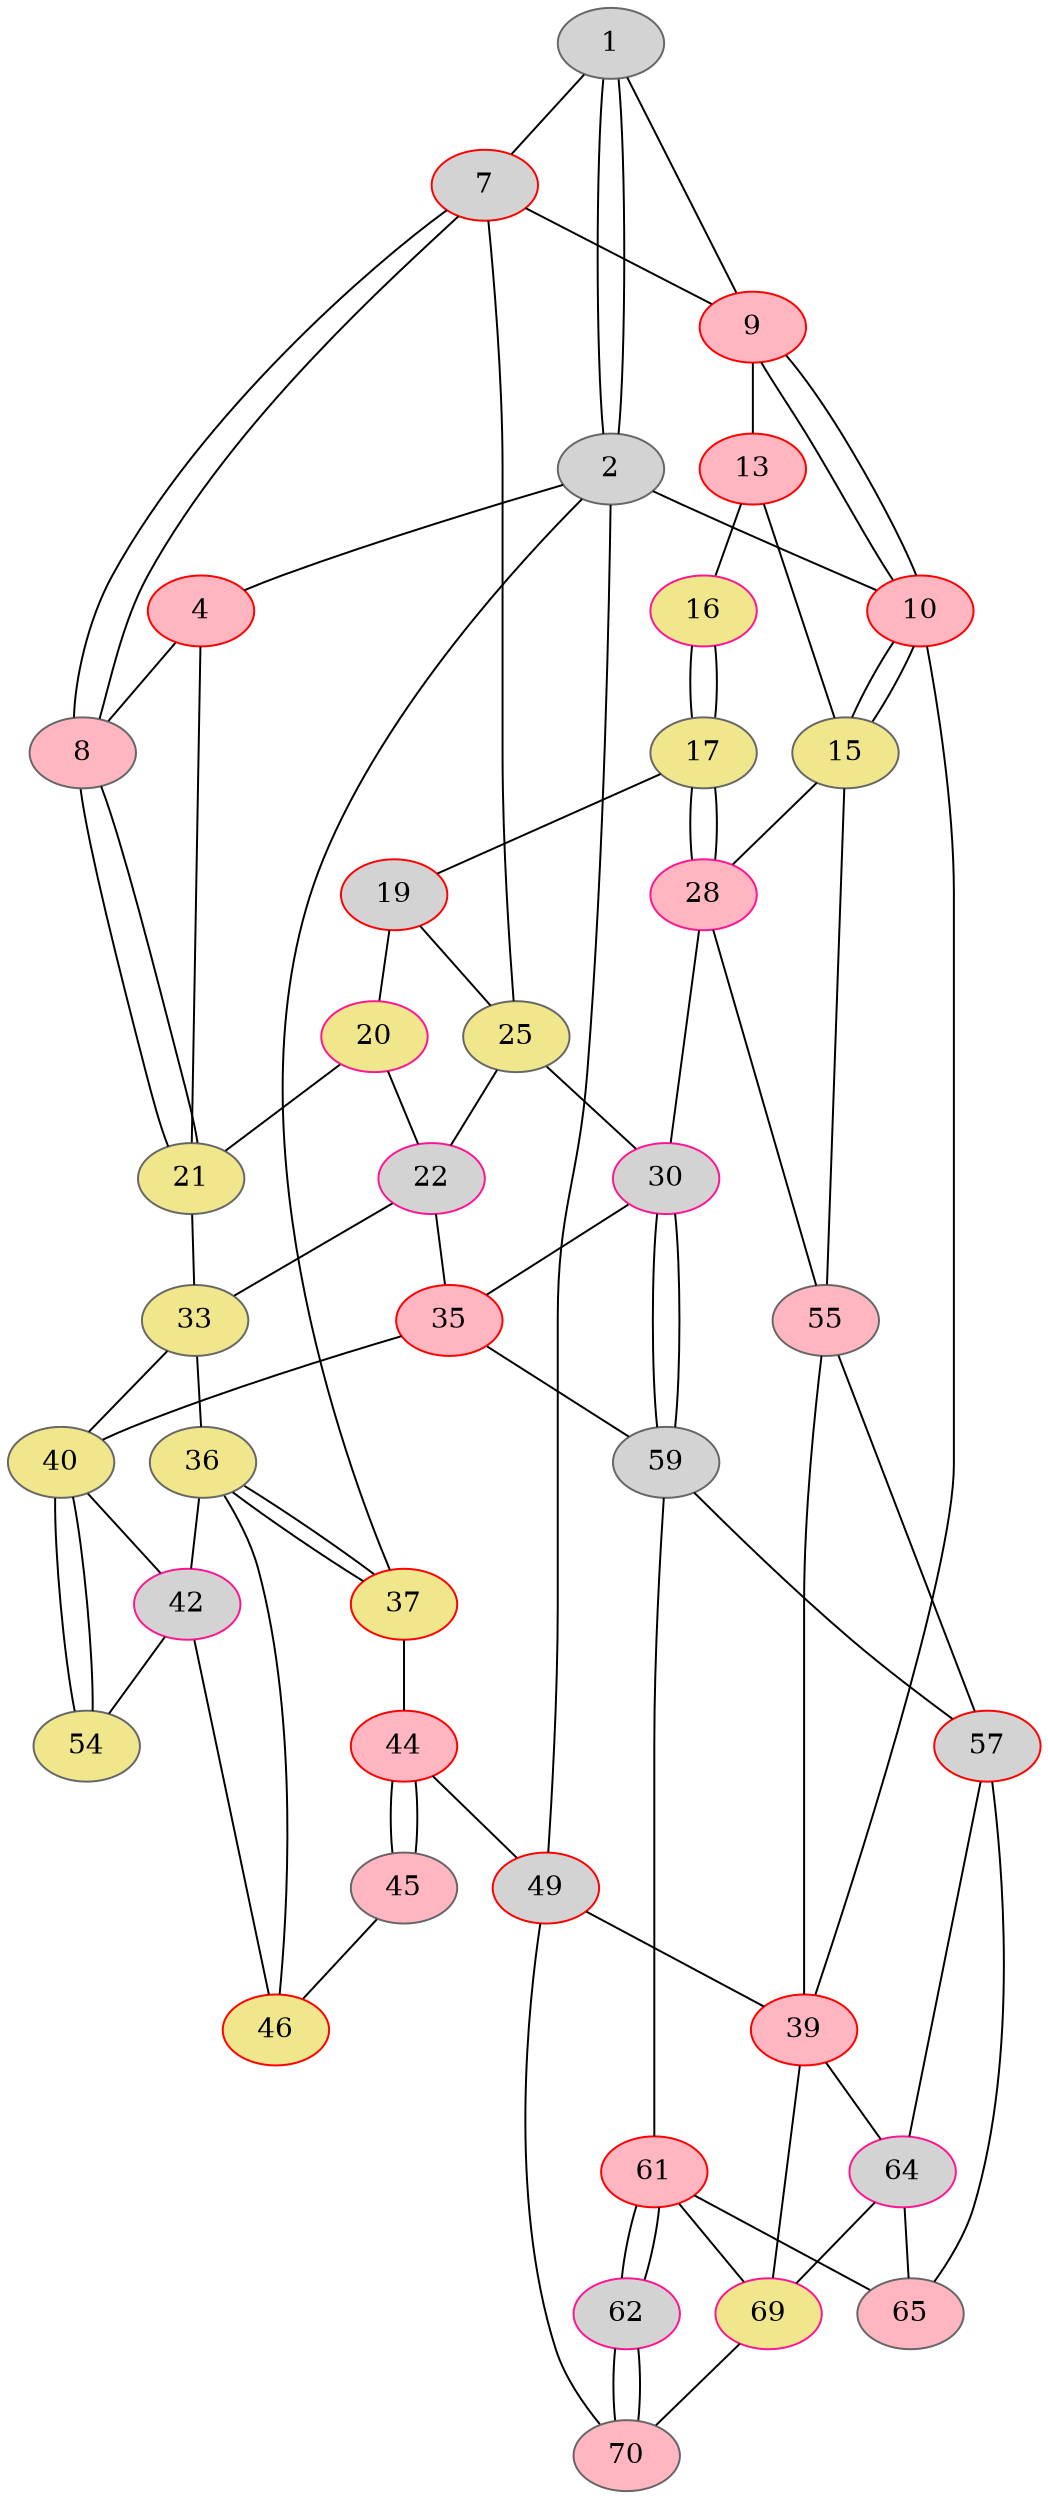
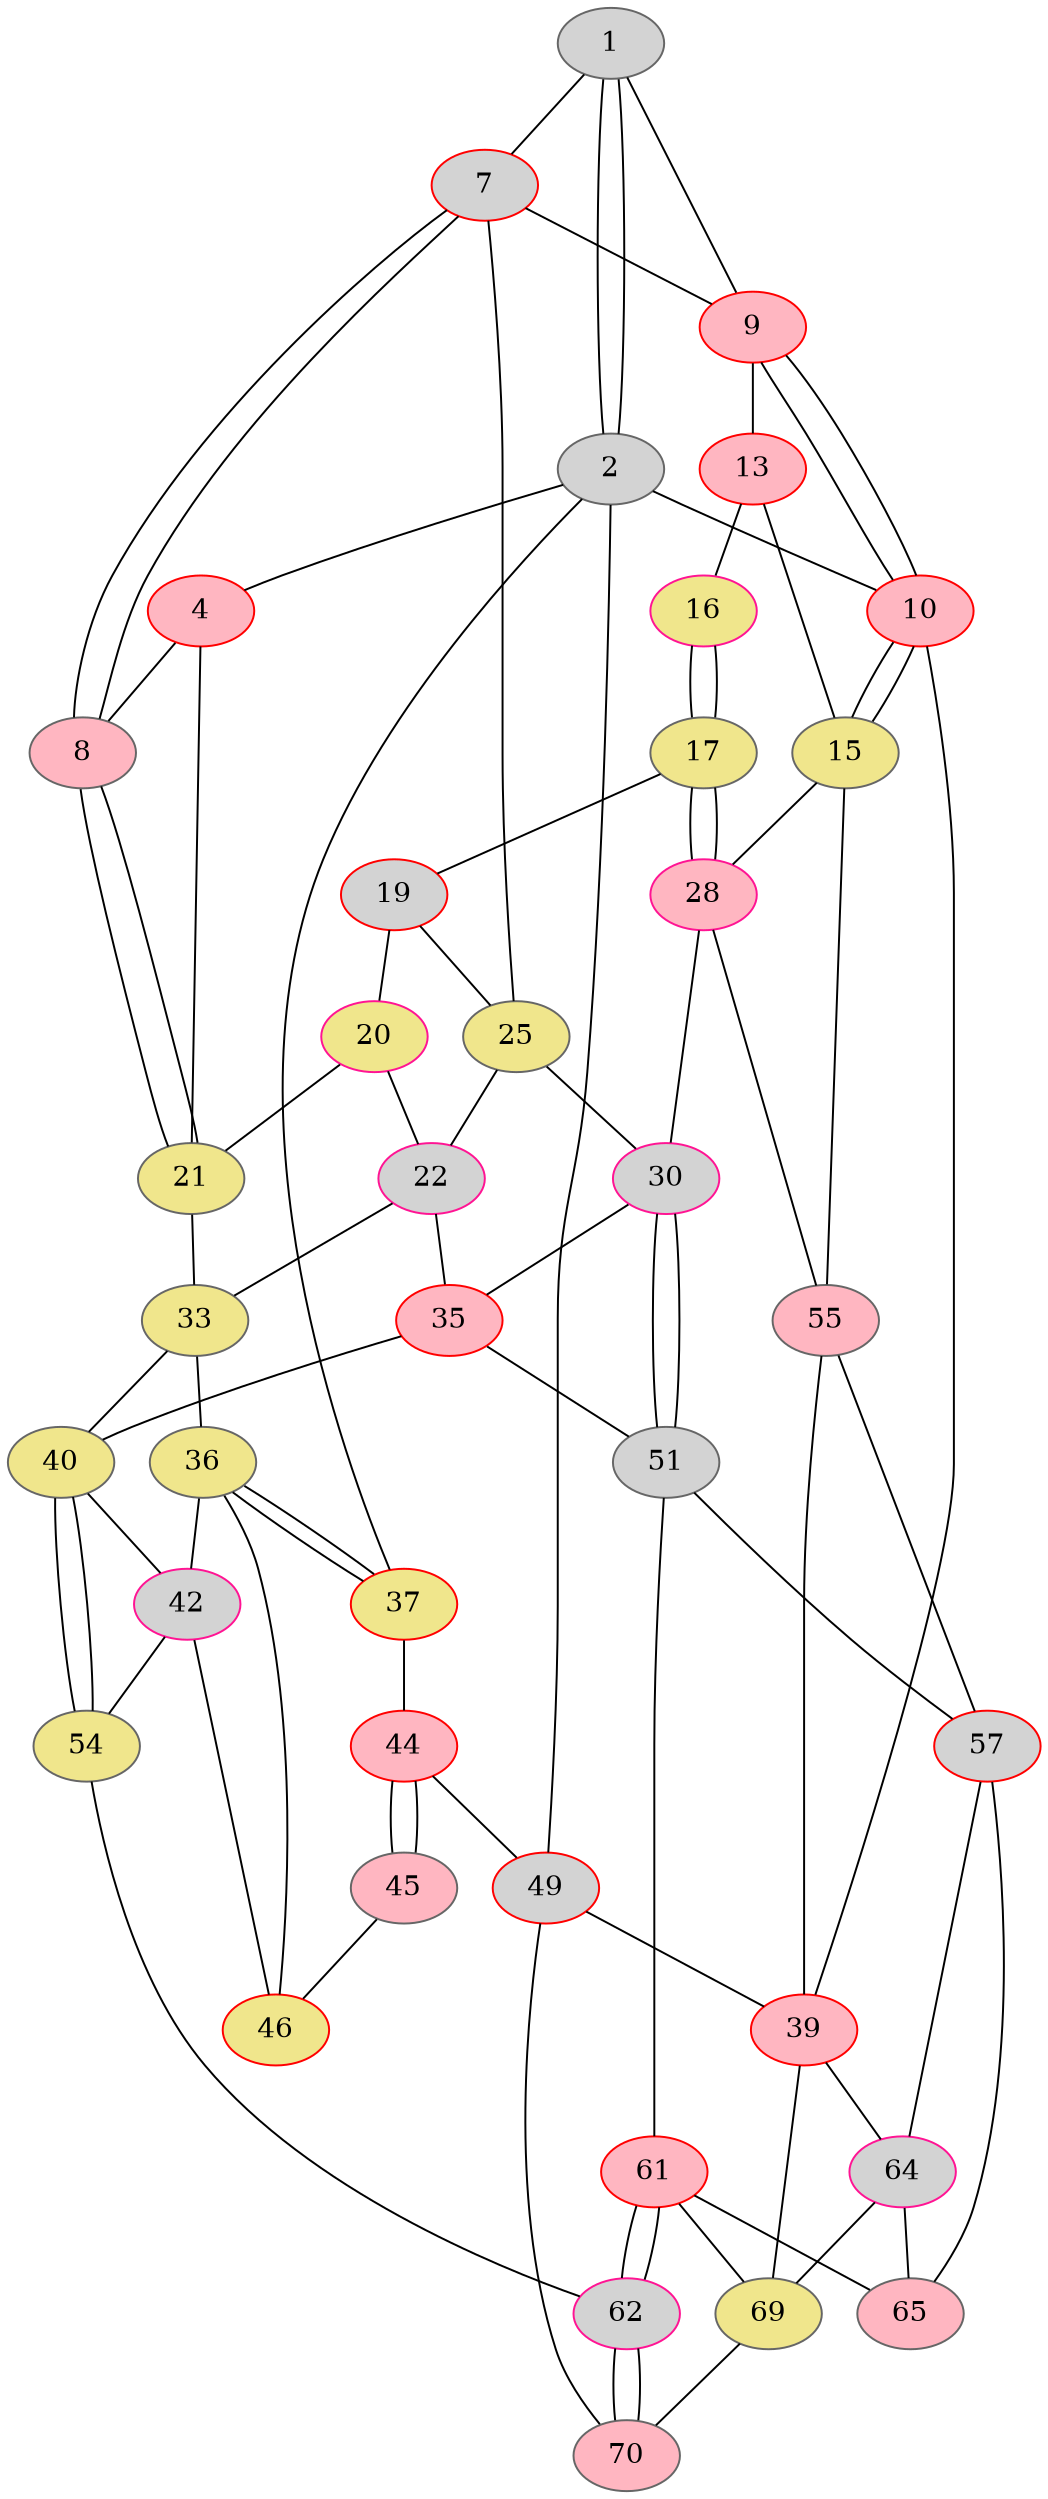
(666, 1462) -> (666, 1462)
none -> (253, 2114)
(769, 2314) -> (769, 2314)
